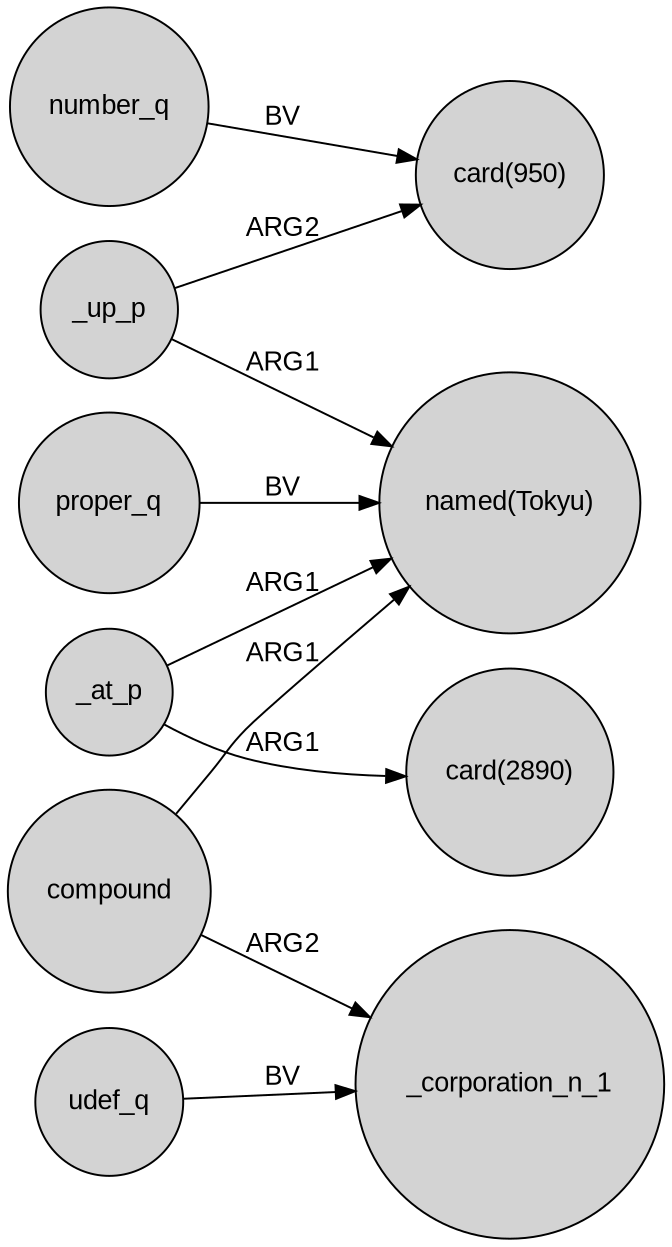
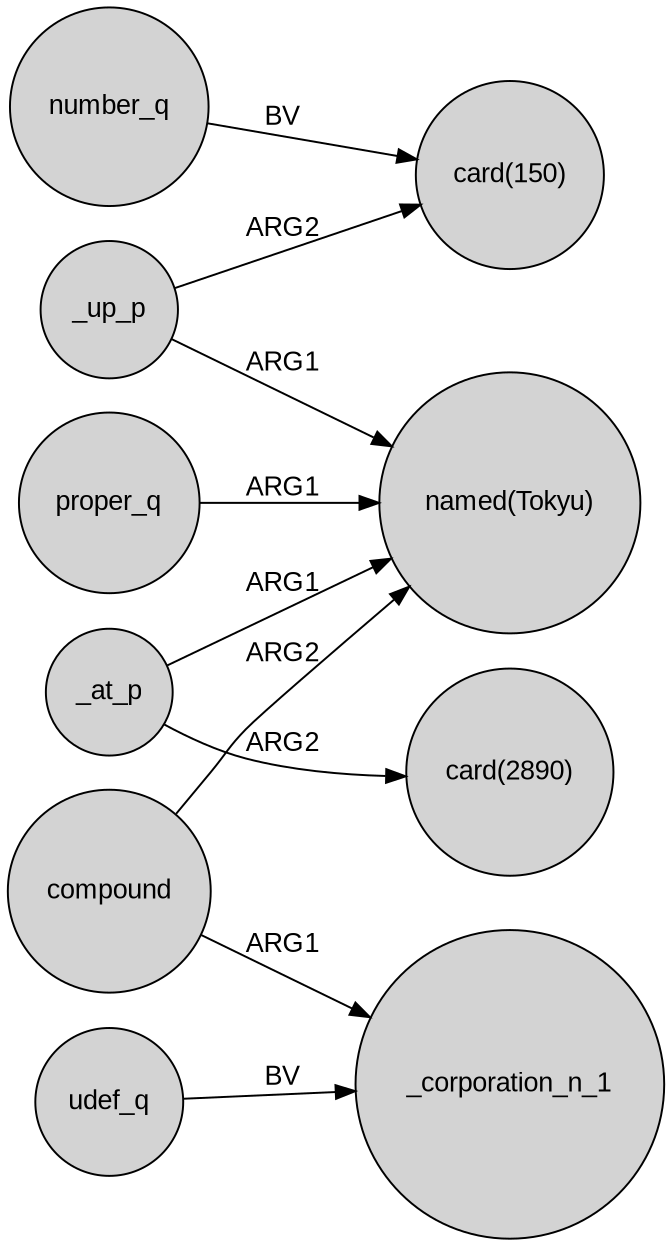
(510, 175) -> (510, 175)
(283, 488) -> (283, 488)
(283, 654) -> (283, 654)
(283, 744) -> (283, 744)
(283, 945) -> (283, 945)
